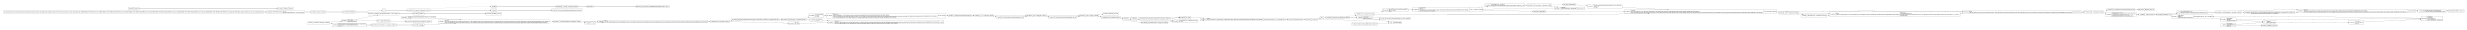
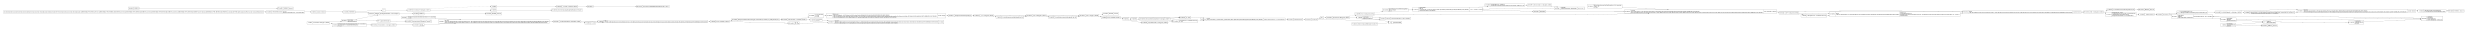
(1569, 5) -> none
